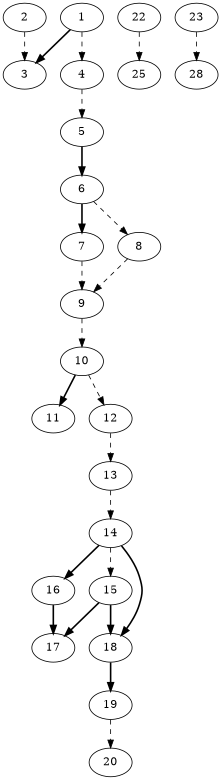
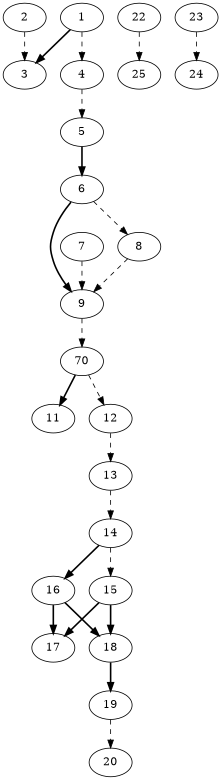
(197, 75) -> (197, 75)
(82, 214) -> (51, 243)
(82, 361) -> (82, 361)
(142, 586) -> (78, 616)
